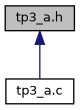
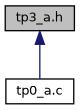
(40, 91) -> (40, 91)
